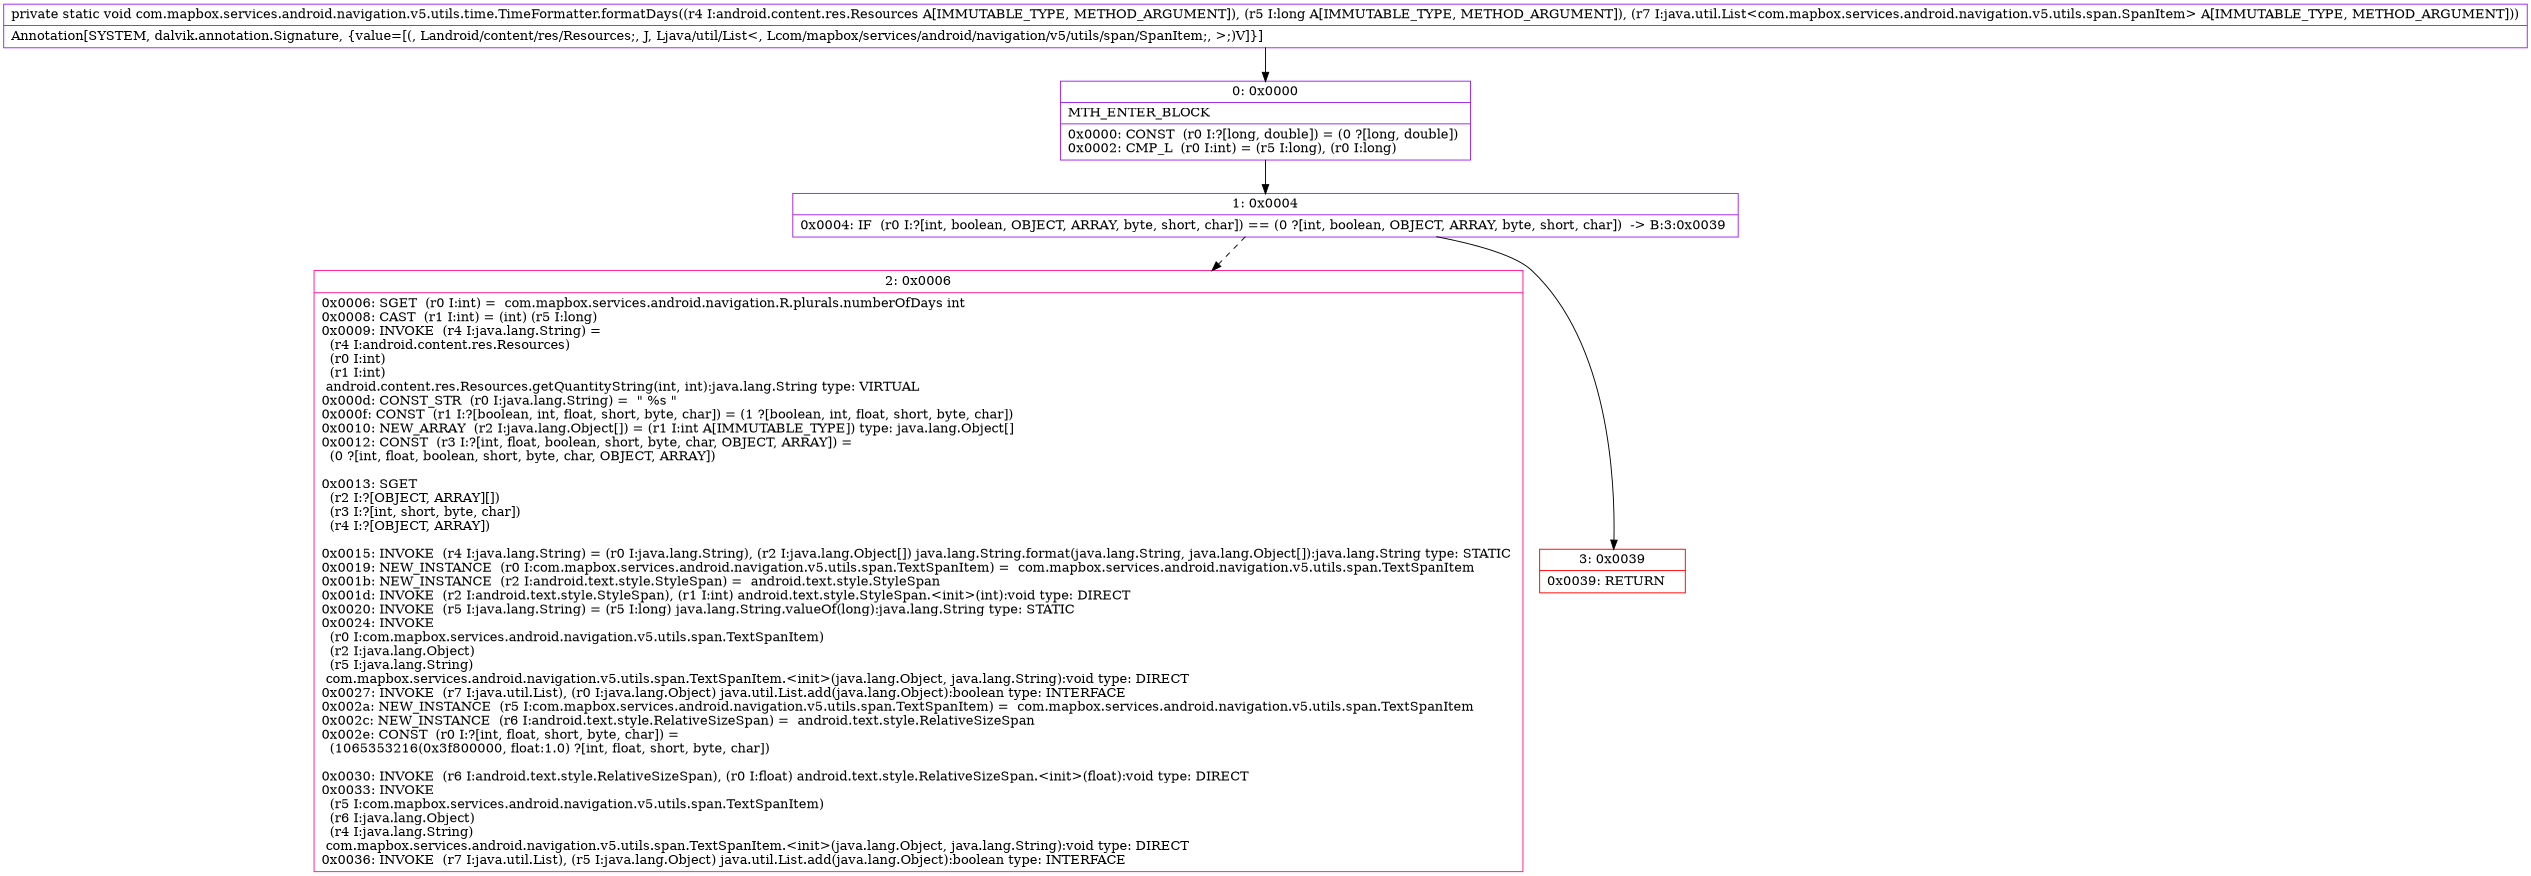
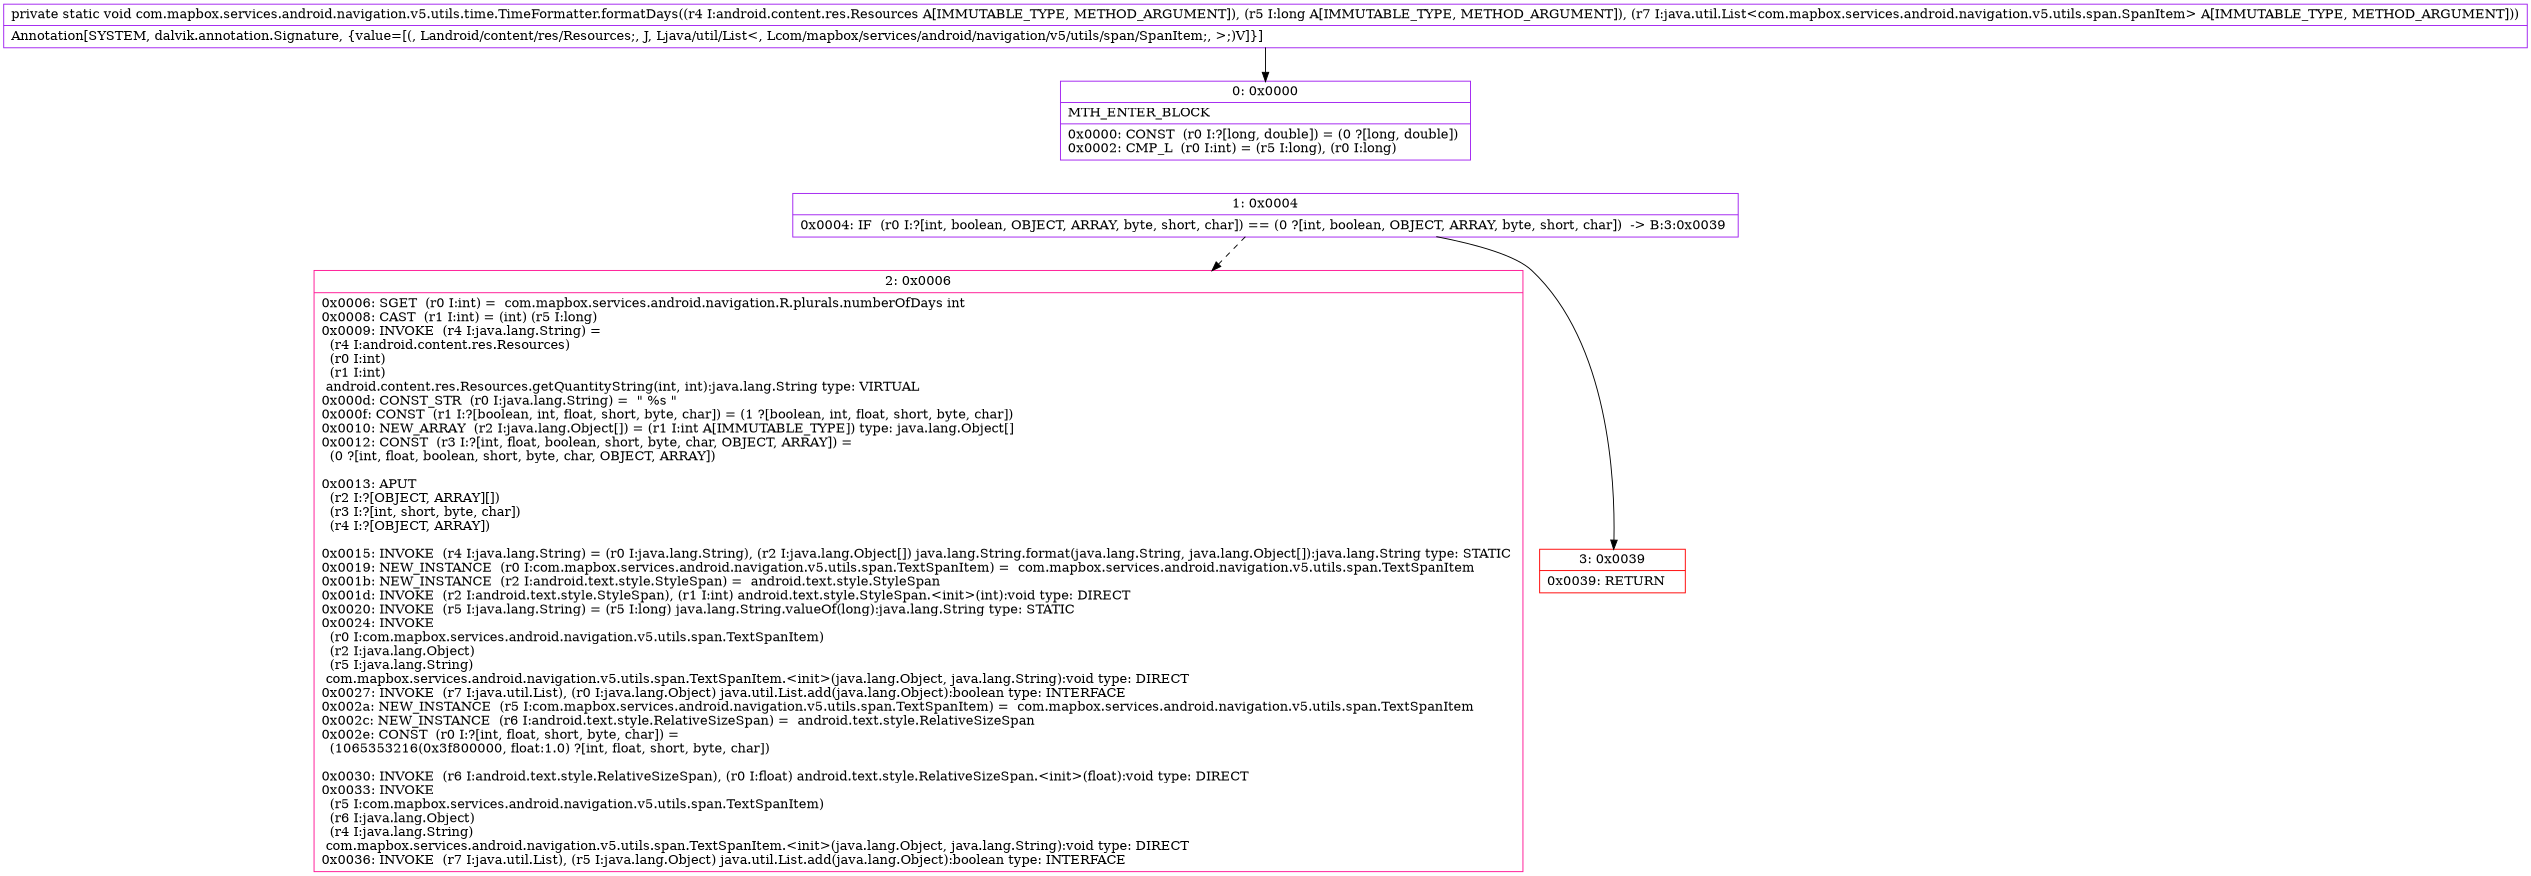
(1265, 172) -> none
(373, 484) -> (373, 484)
